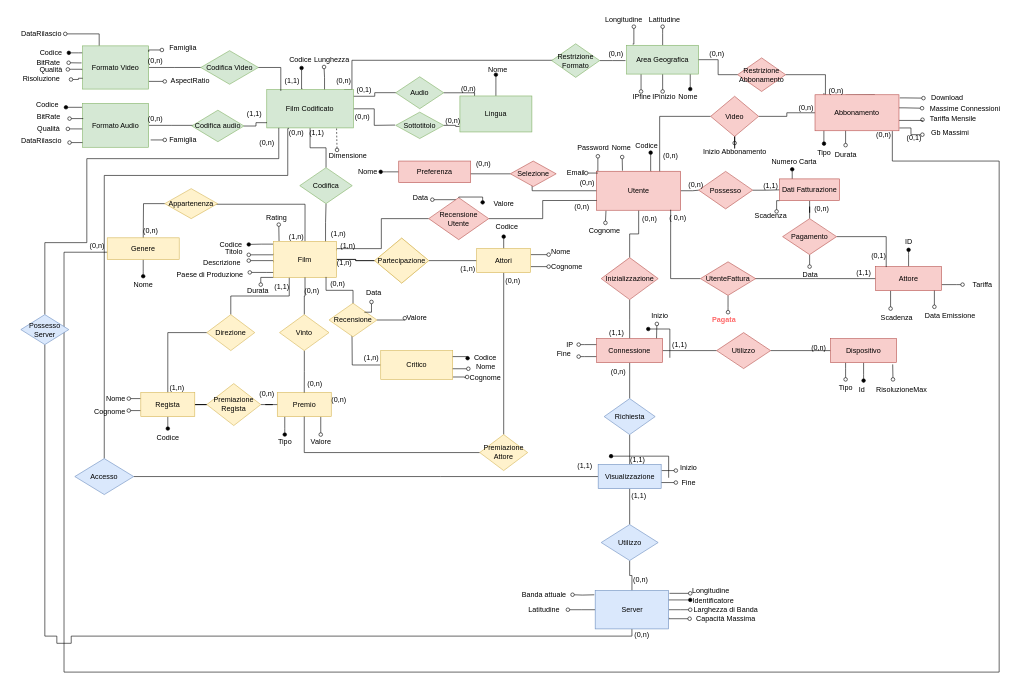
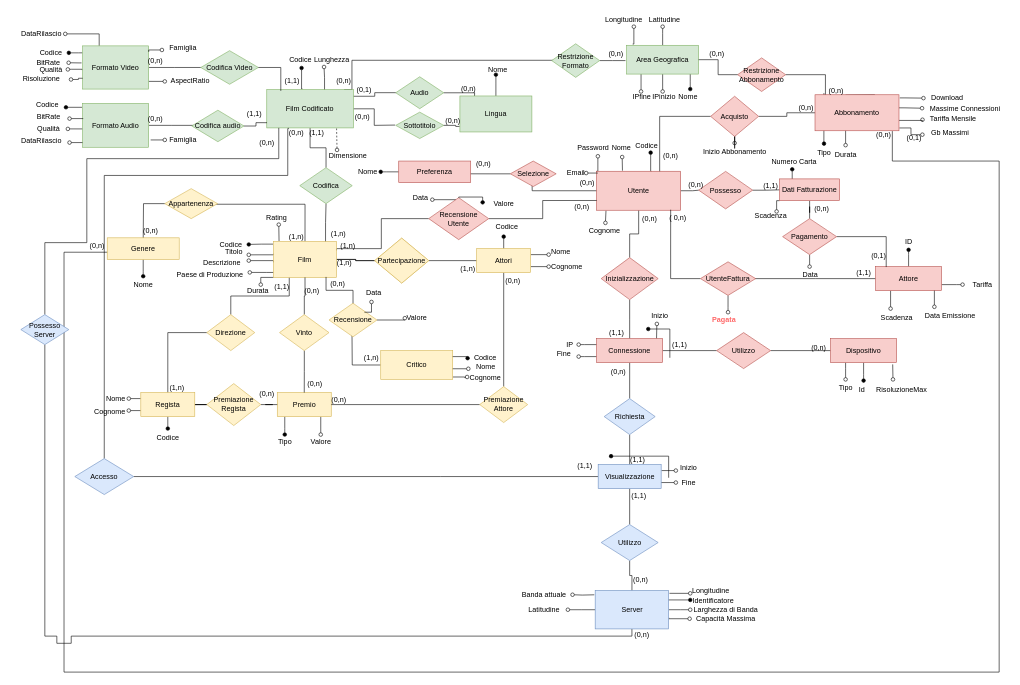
(735, 117) -> (735, 117)
(504, 453) -> (504, 405)
